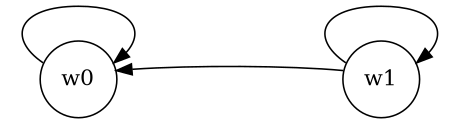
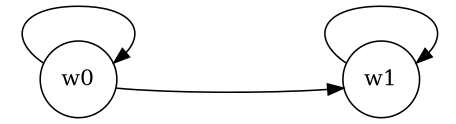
(238, 66) -> (222, 92)
